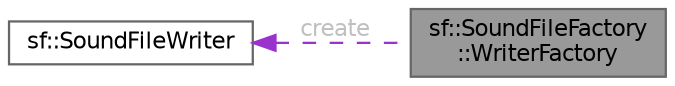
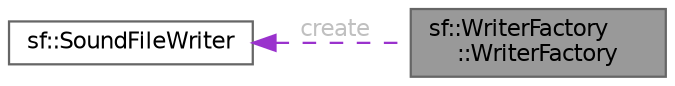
(538, 43) -> (538, 43)
